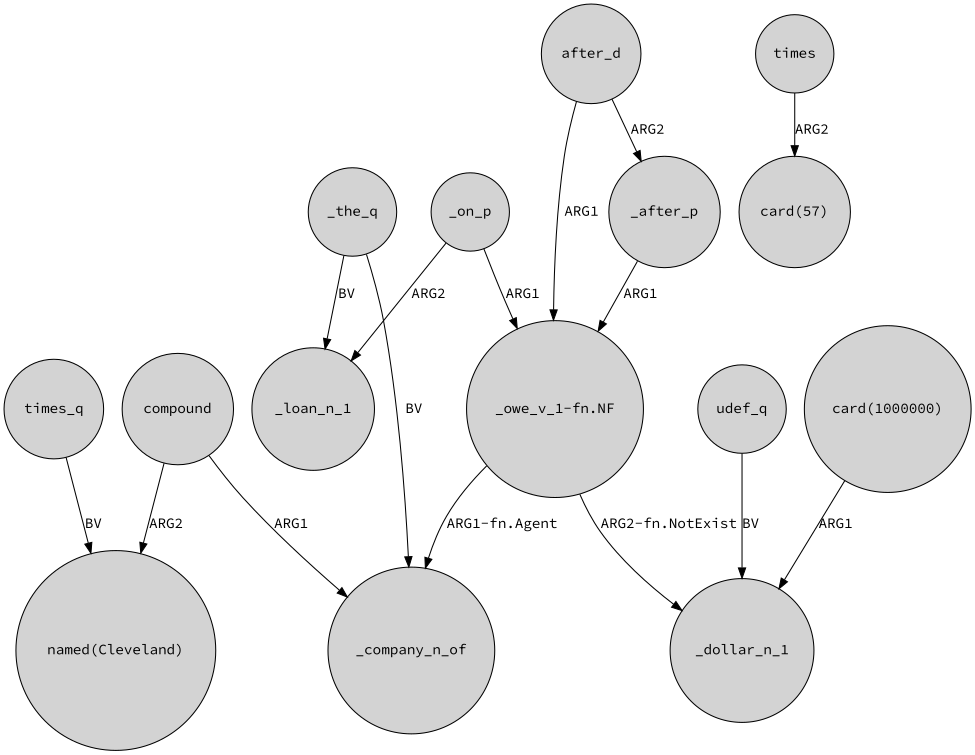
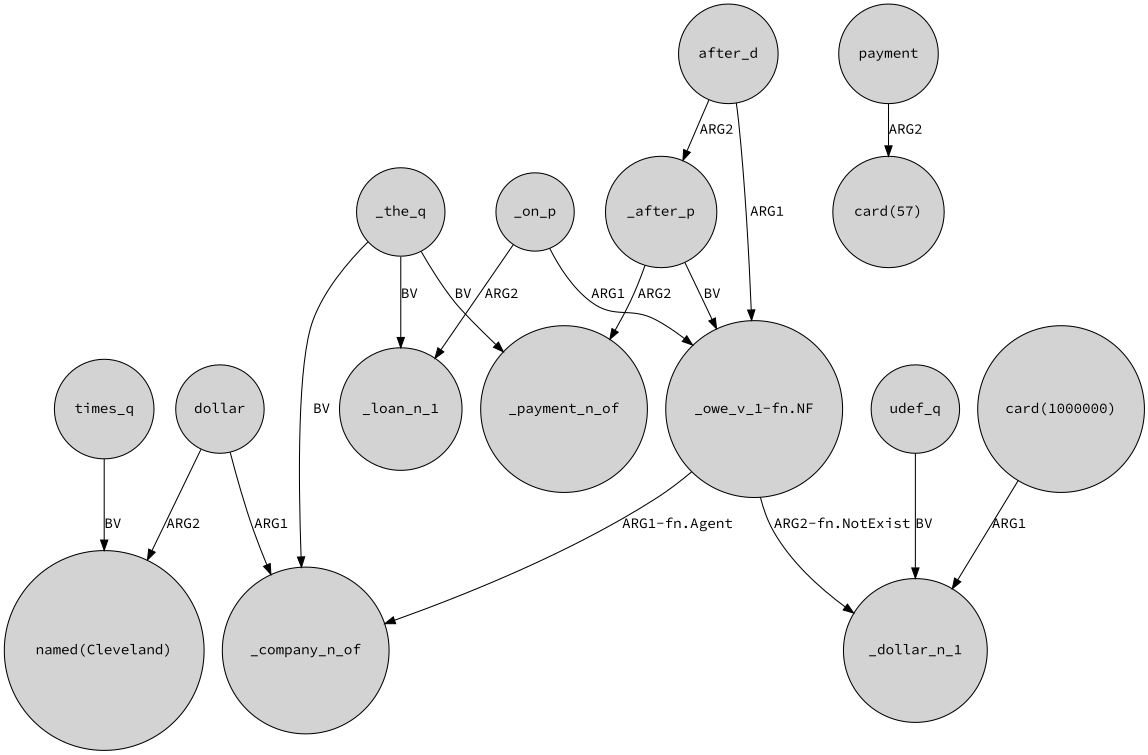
(795, 54) -> (889, 54)
(641, 294) -> (712, 294)
(178, 409) -> (220, 409)
none -> (564, 409)
